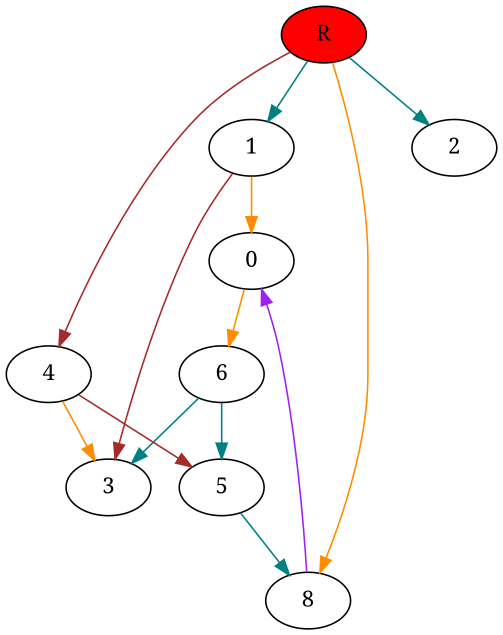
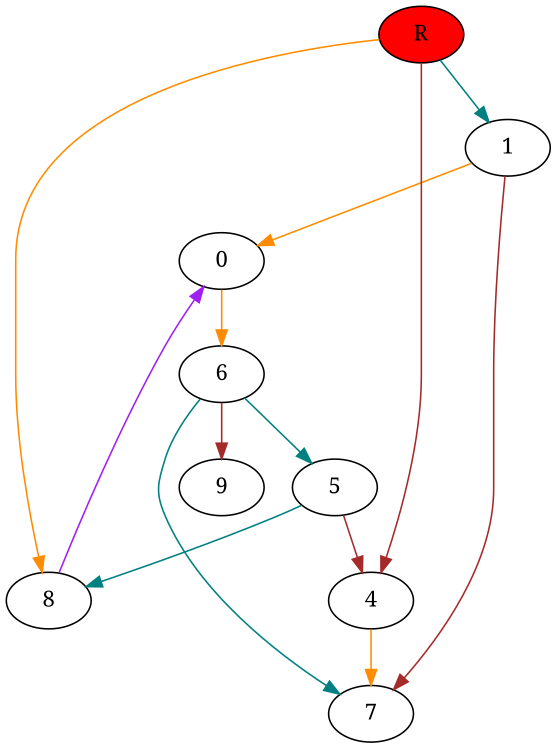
(454, 148) -> none
(134, 430) -> (351, 537)
(108, 487) -> (371, 714)
none -> (222, 487)
